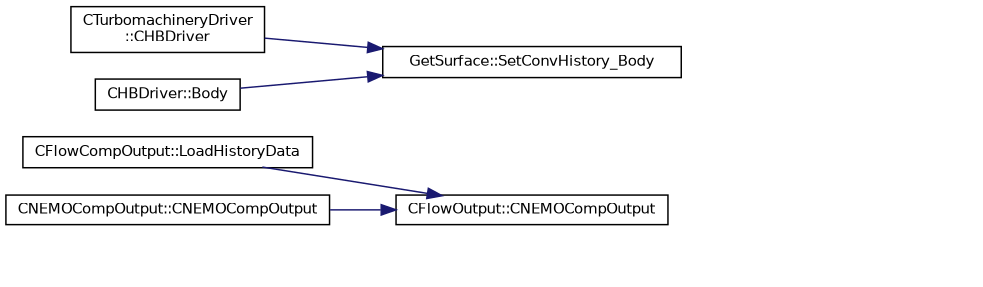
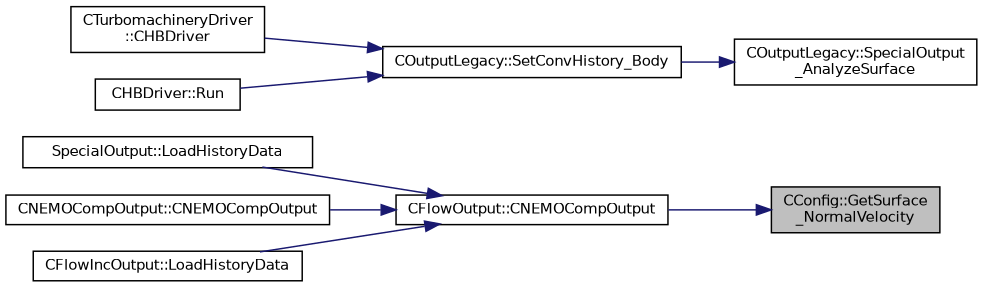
(532, 62) -> (532, 62)
none -> (856, 62)
(168, 95) -> (168, 95)
(168, 152) -> (168, 152)
none -> (856, 210)
none -> (168, 266)
